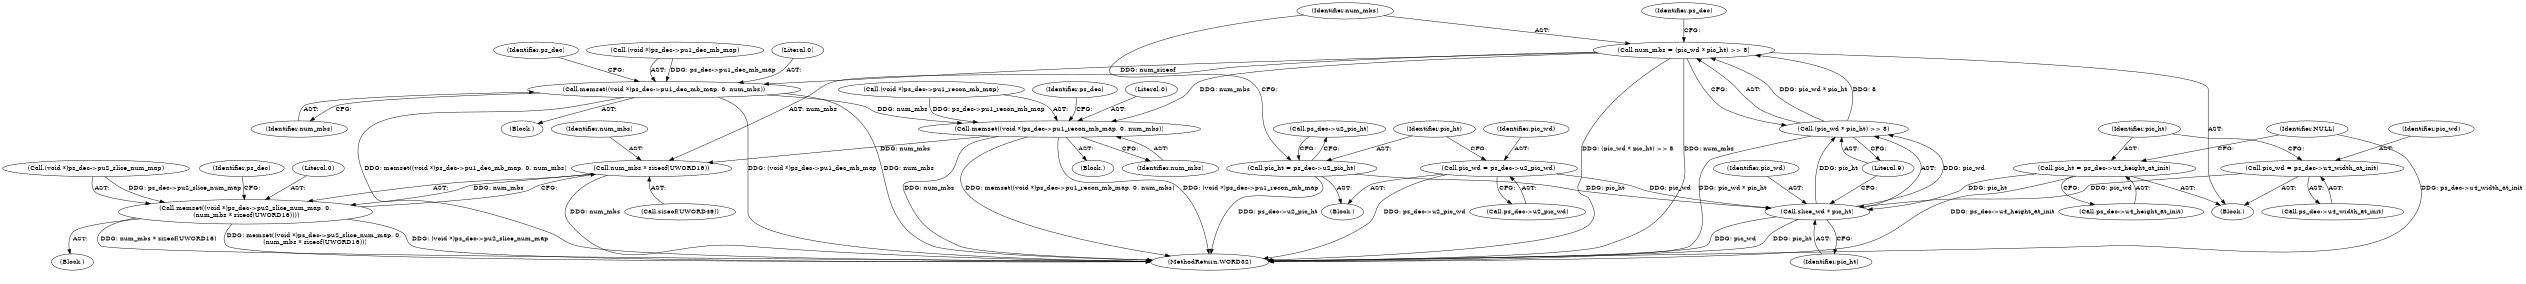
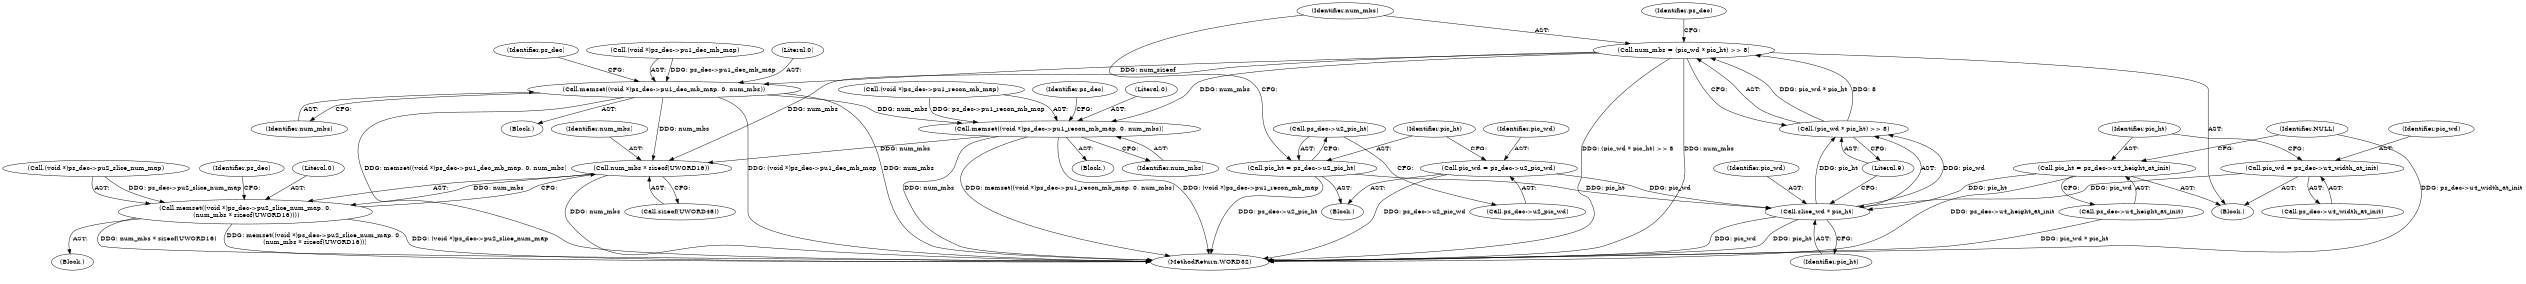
(813, 109) -> (813, 109)
none -> (658, 127)
(1309, 149) -> (1309, 149)
none -> (671, 187)
(1499, 191) -> (1408, 181)
(1687, 247) -> (1689, 254)
